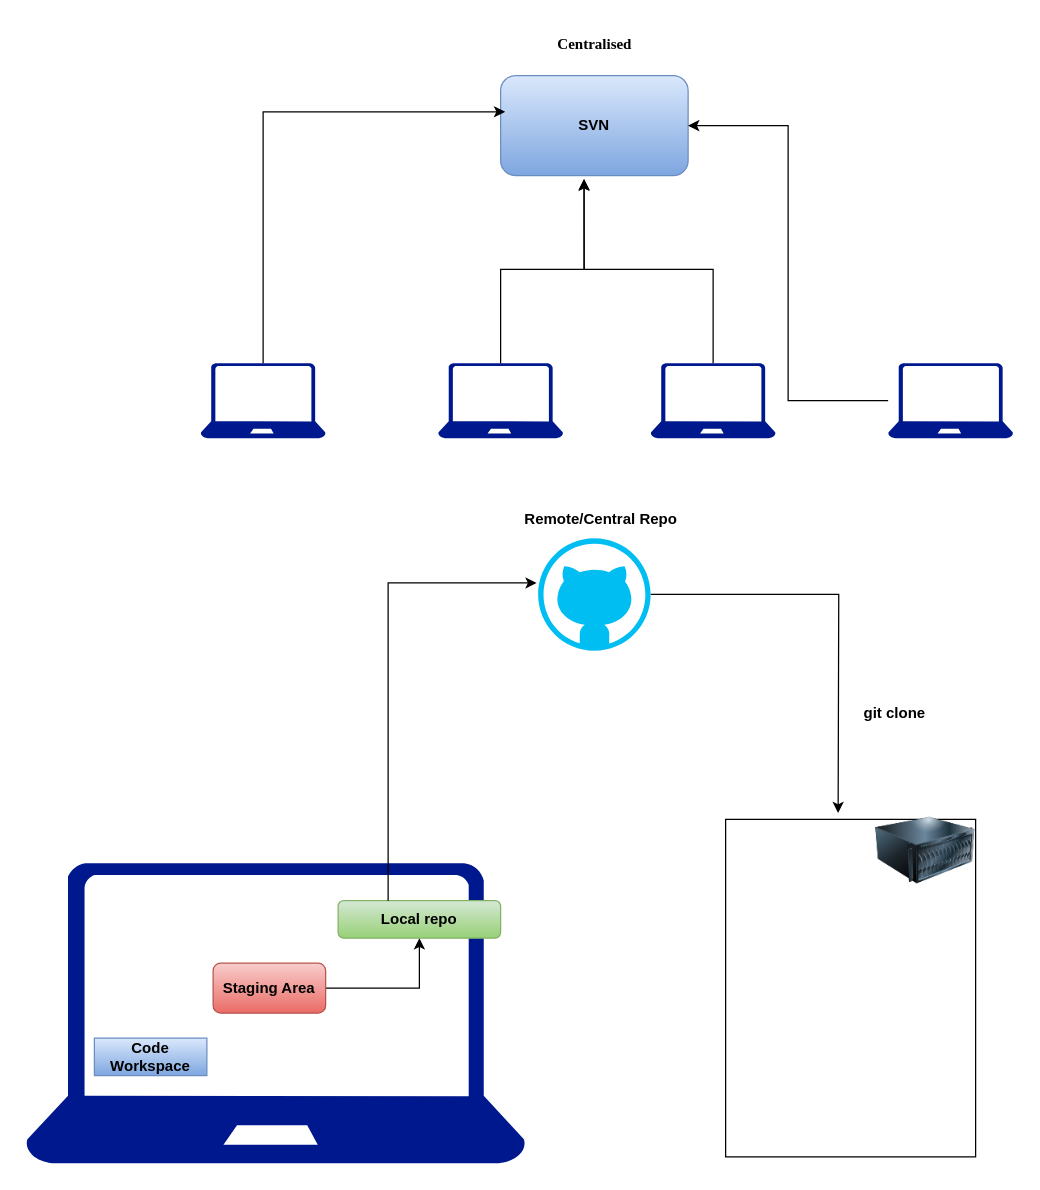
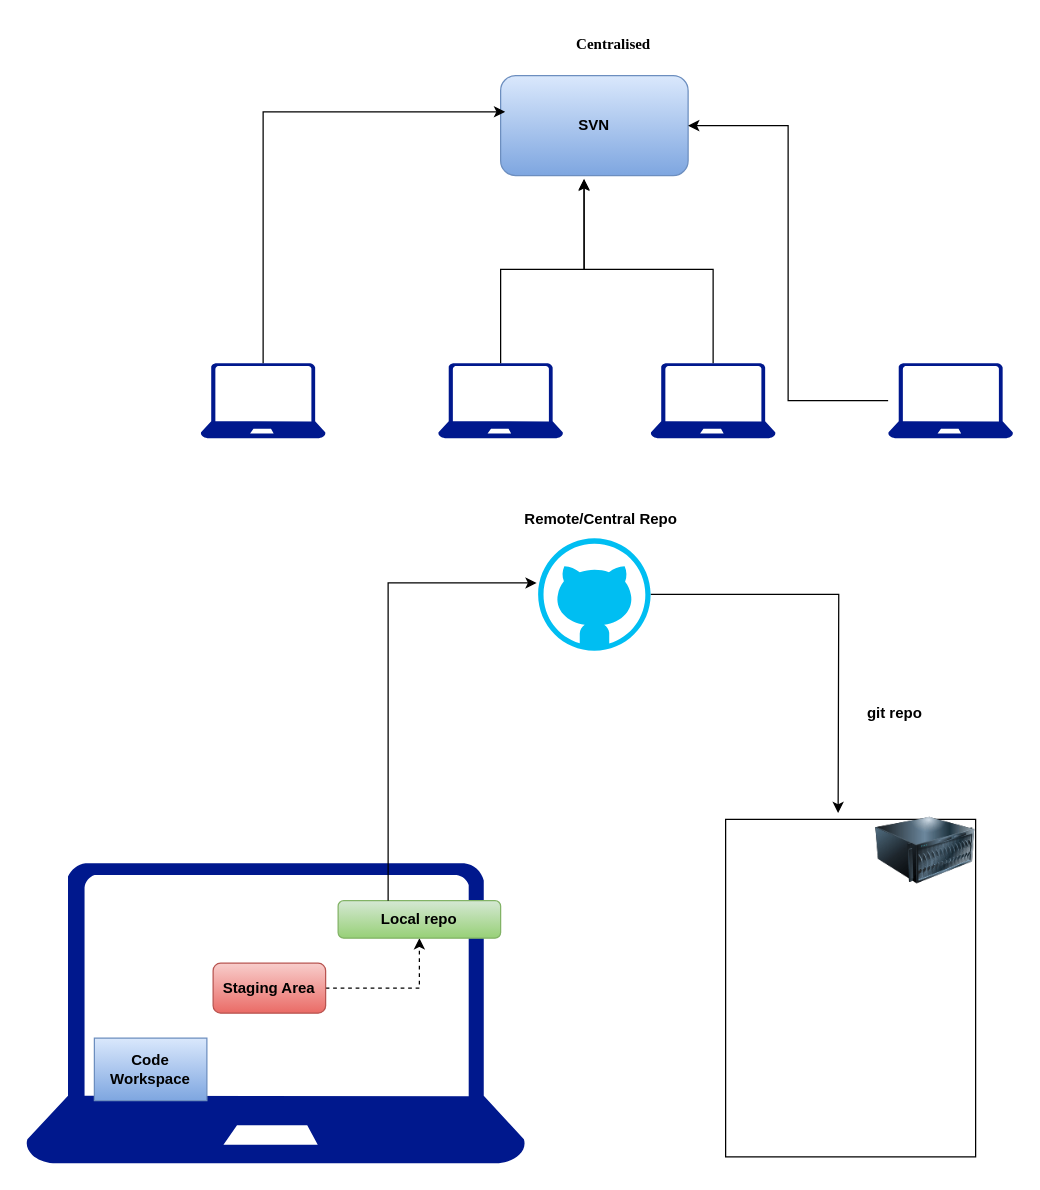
(594, 44) -> (613, 44)
(895, 713) -> (895, 713)
(394, 988) -> (394, 988)
(151, 1057) -> (151, 1069)
